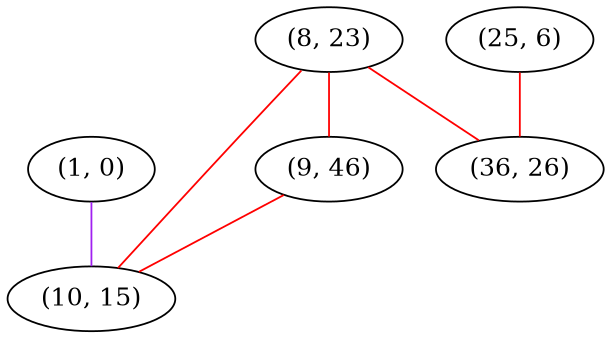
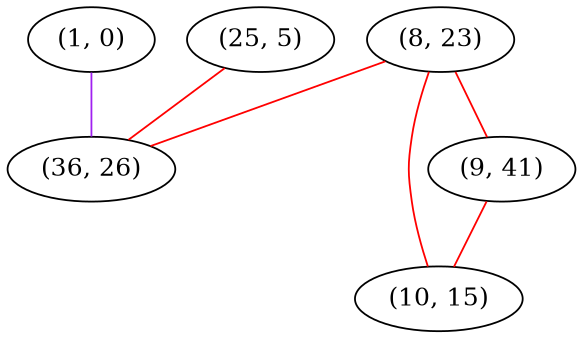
(520, 40) -> (261, 40)
(329, 169) -> (502, 169)
(91, 234) -> (91, 105)
